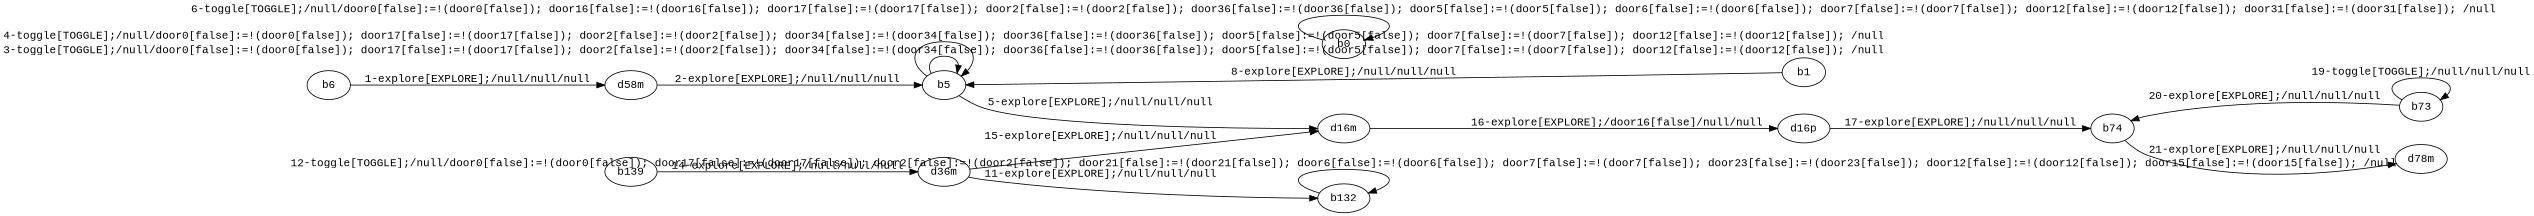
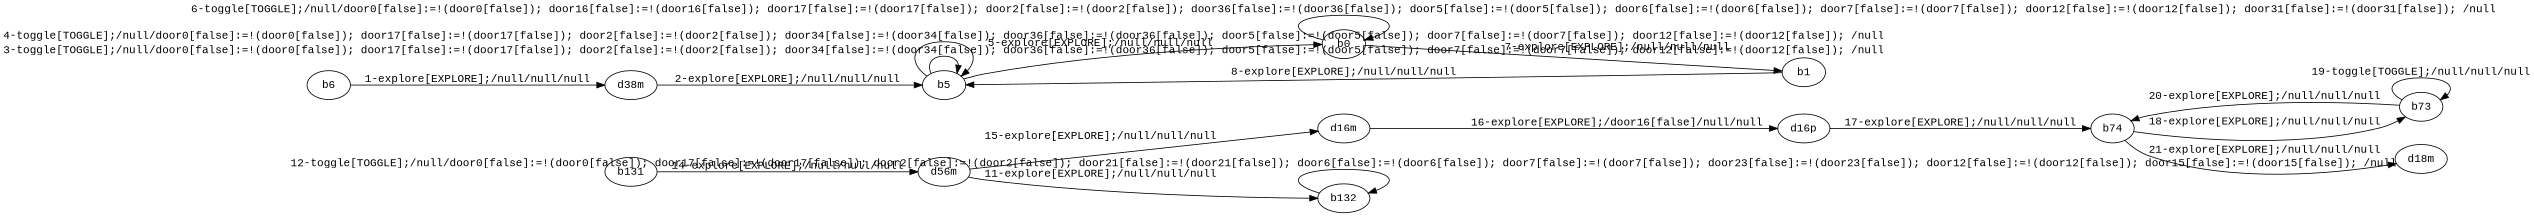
none -> (1570, 58)
(631, 85) -> (631, 85)
(1132, 125) -> (1138, 54)
none -> (2267, 140)
(2421, 159) -> (2421, 159)
(631, 172) -> (631, 172)
(944, 172) -> (944, 172)
